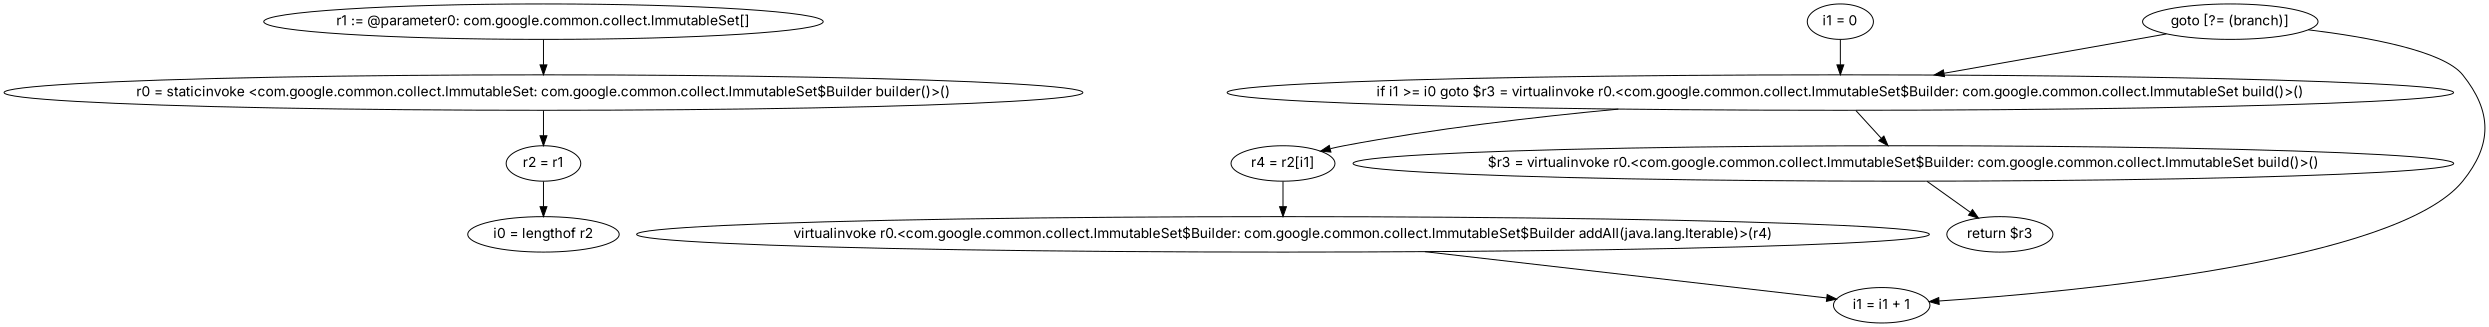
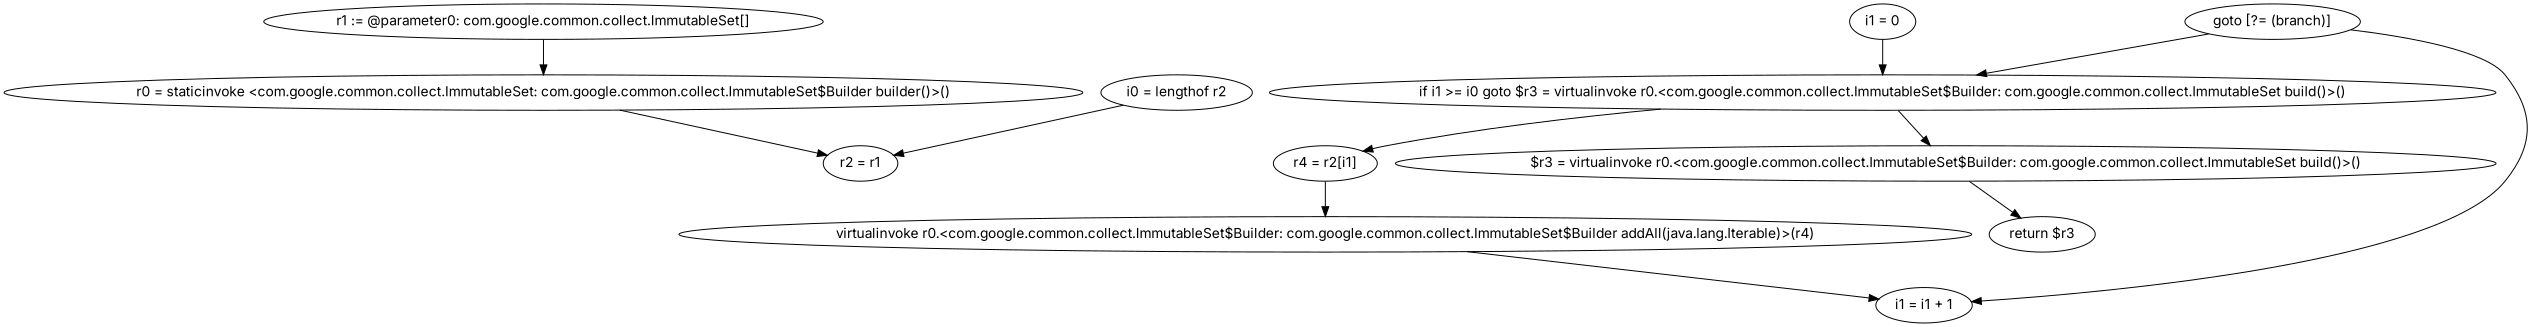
(543, 194) -> (1013, 129)
